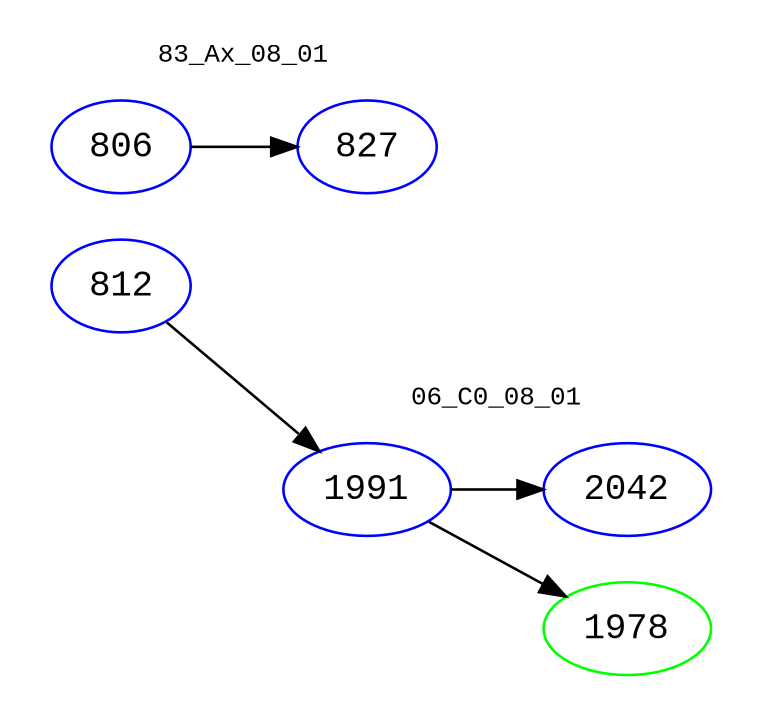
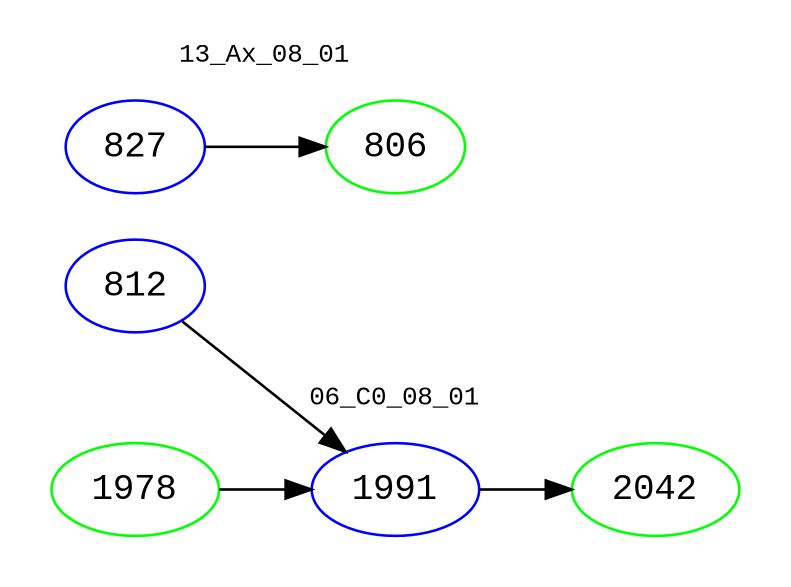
(244, 55) -> (265, 55)
(121, 147) -> (395, 147)
(231, 147) -> (252, 147)
(627, 490) -> (656, 490)
(486, 553) -> (252, 490)
